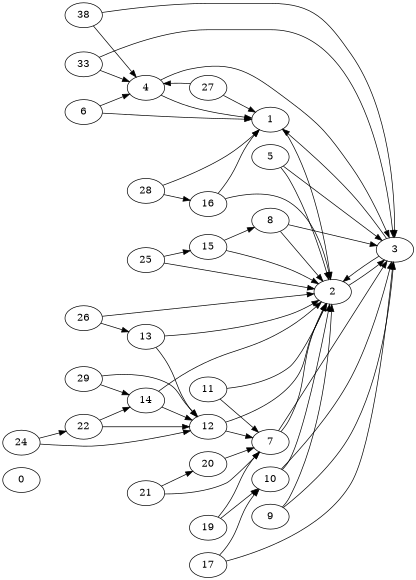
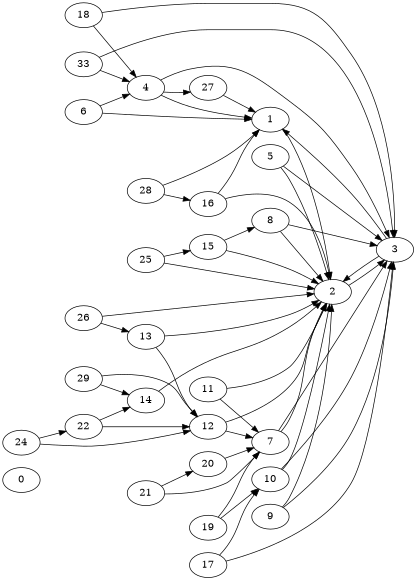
(84, 15) -> (84, 15)
(180, 83) -> (174, 92)
(174, 412) -> none
